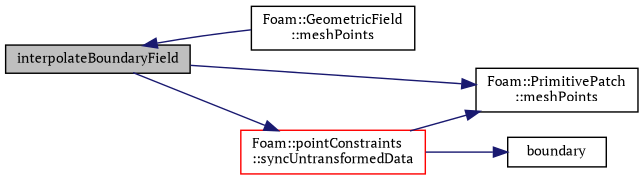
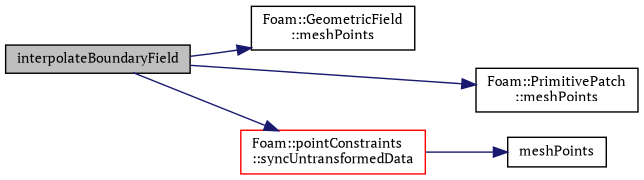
(204, 36) -> (214, 53)
(438, 123) -> none
(557, 152) -> (557, 152)
